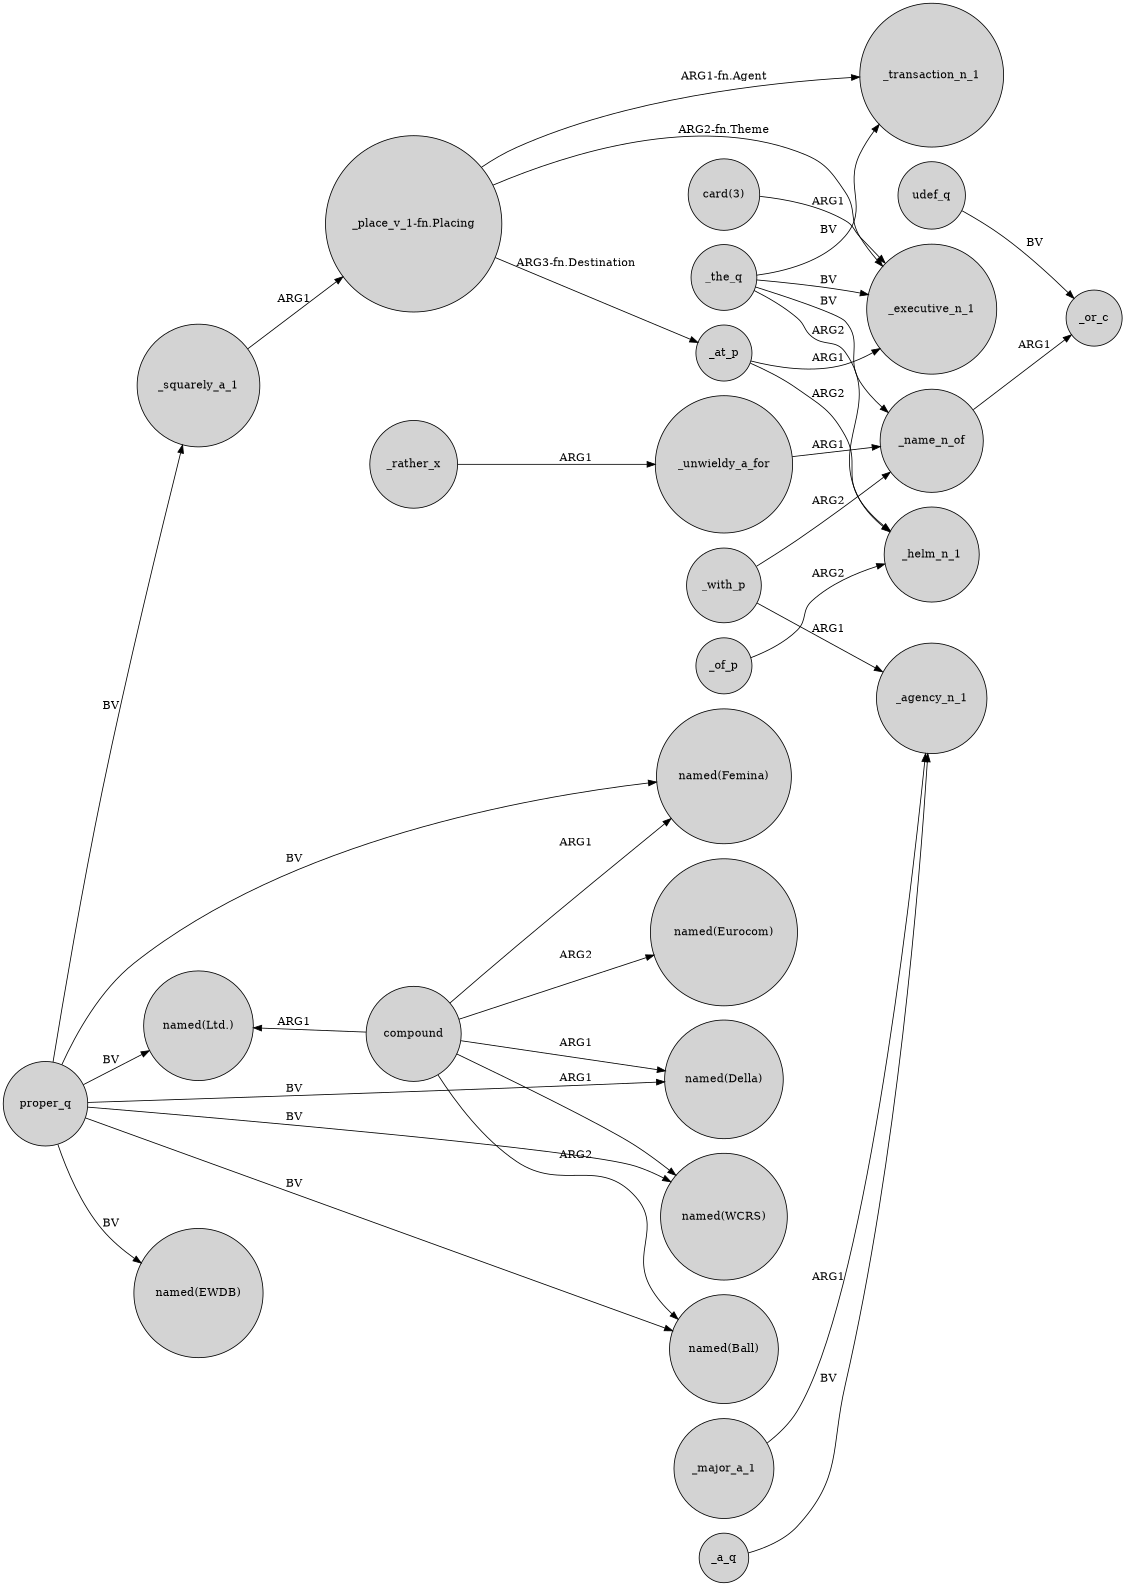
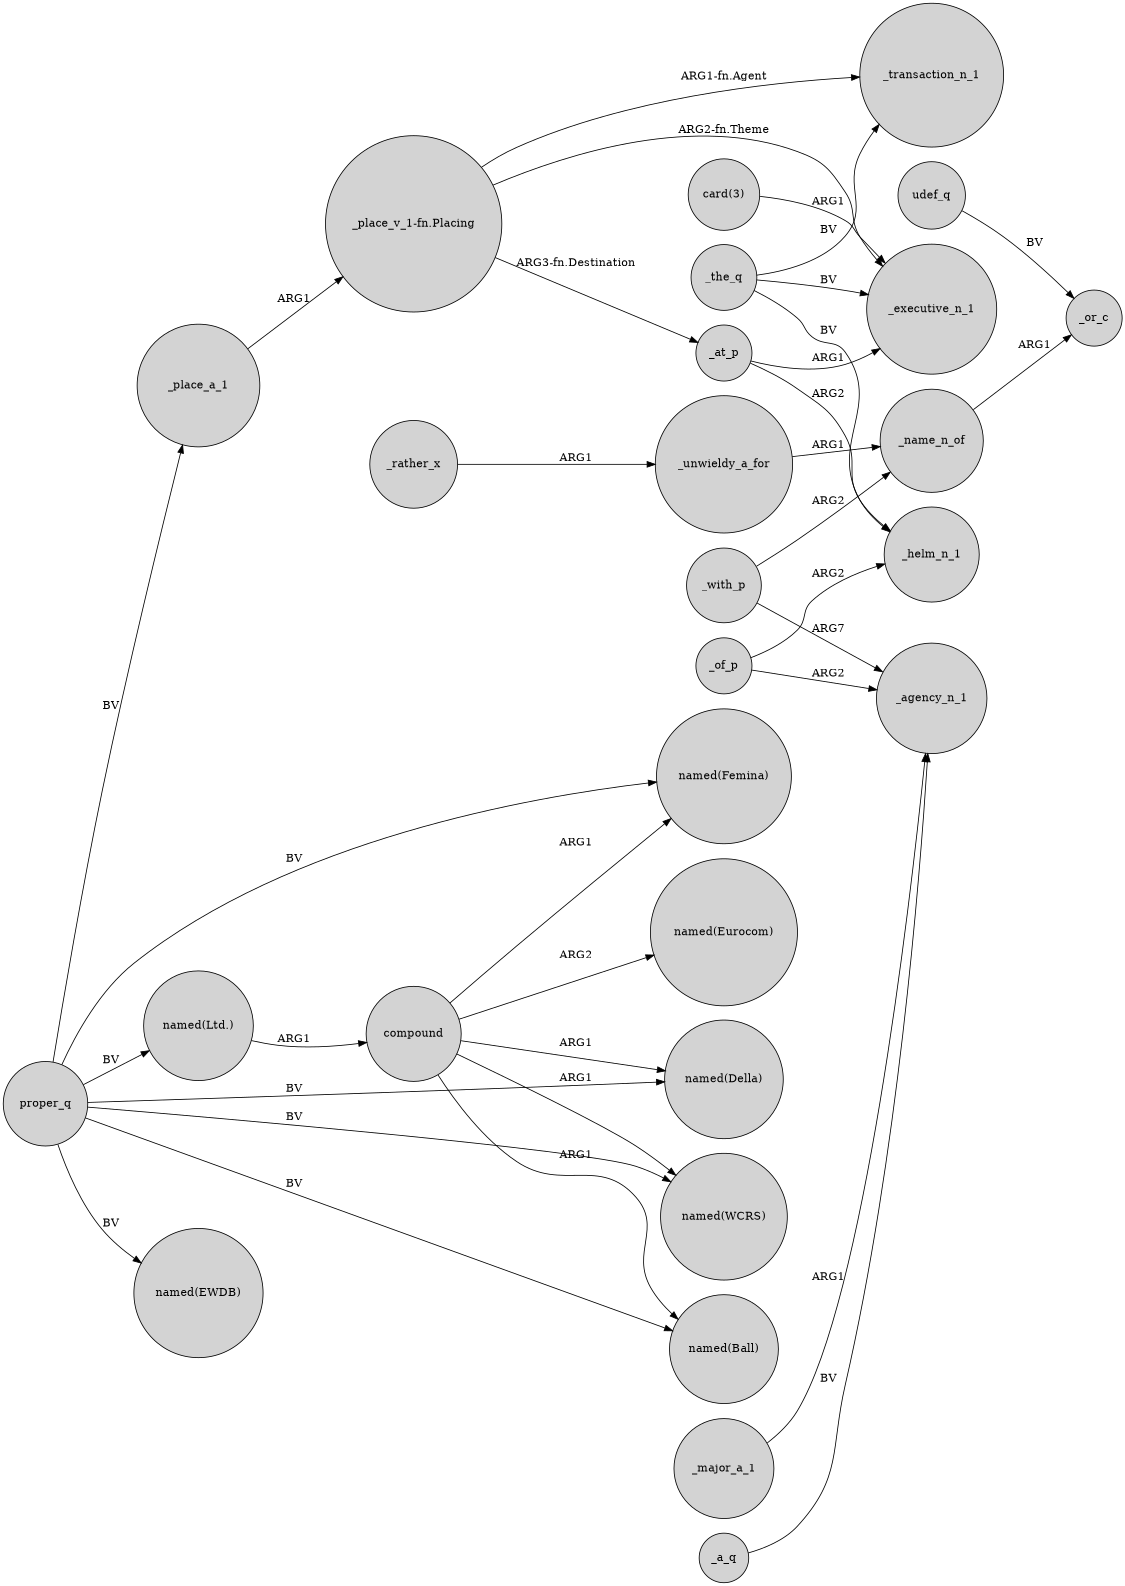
(846, 322) -> none
(829, 331) -> (829, 331)
(198, 386) -> (198, 386)
(829, 629) -> (829, 629)
none -> (810, 679)
(314, 1030) -> (305, 1047)
(576, 1155) -> (576, 1155)
